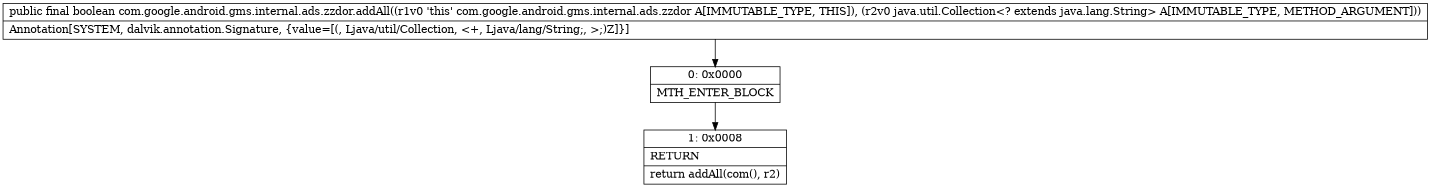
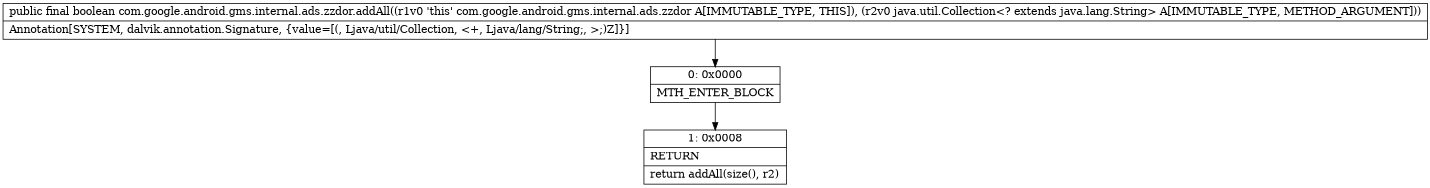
(715, 175) -> (714, 175)
